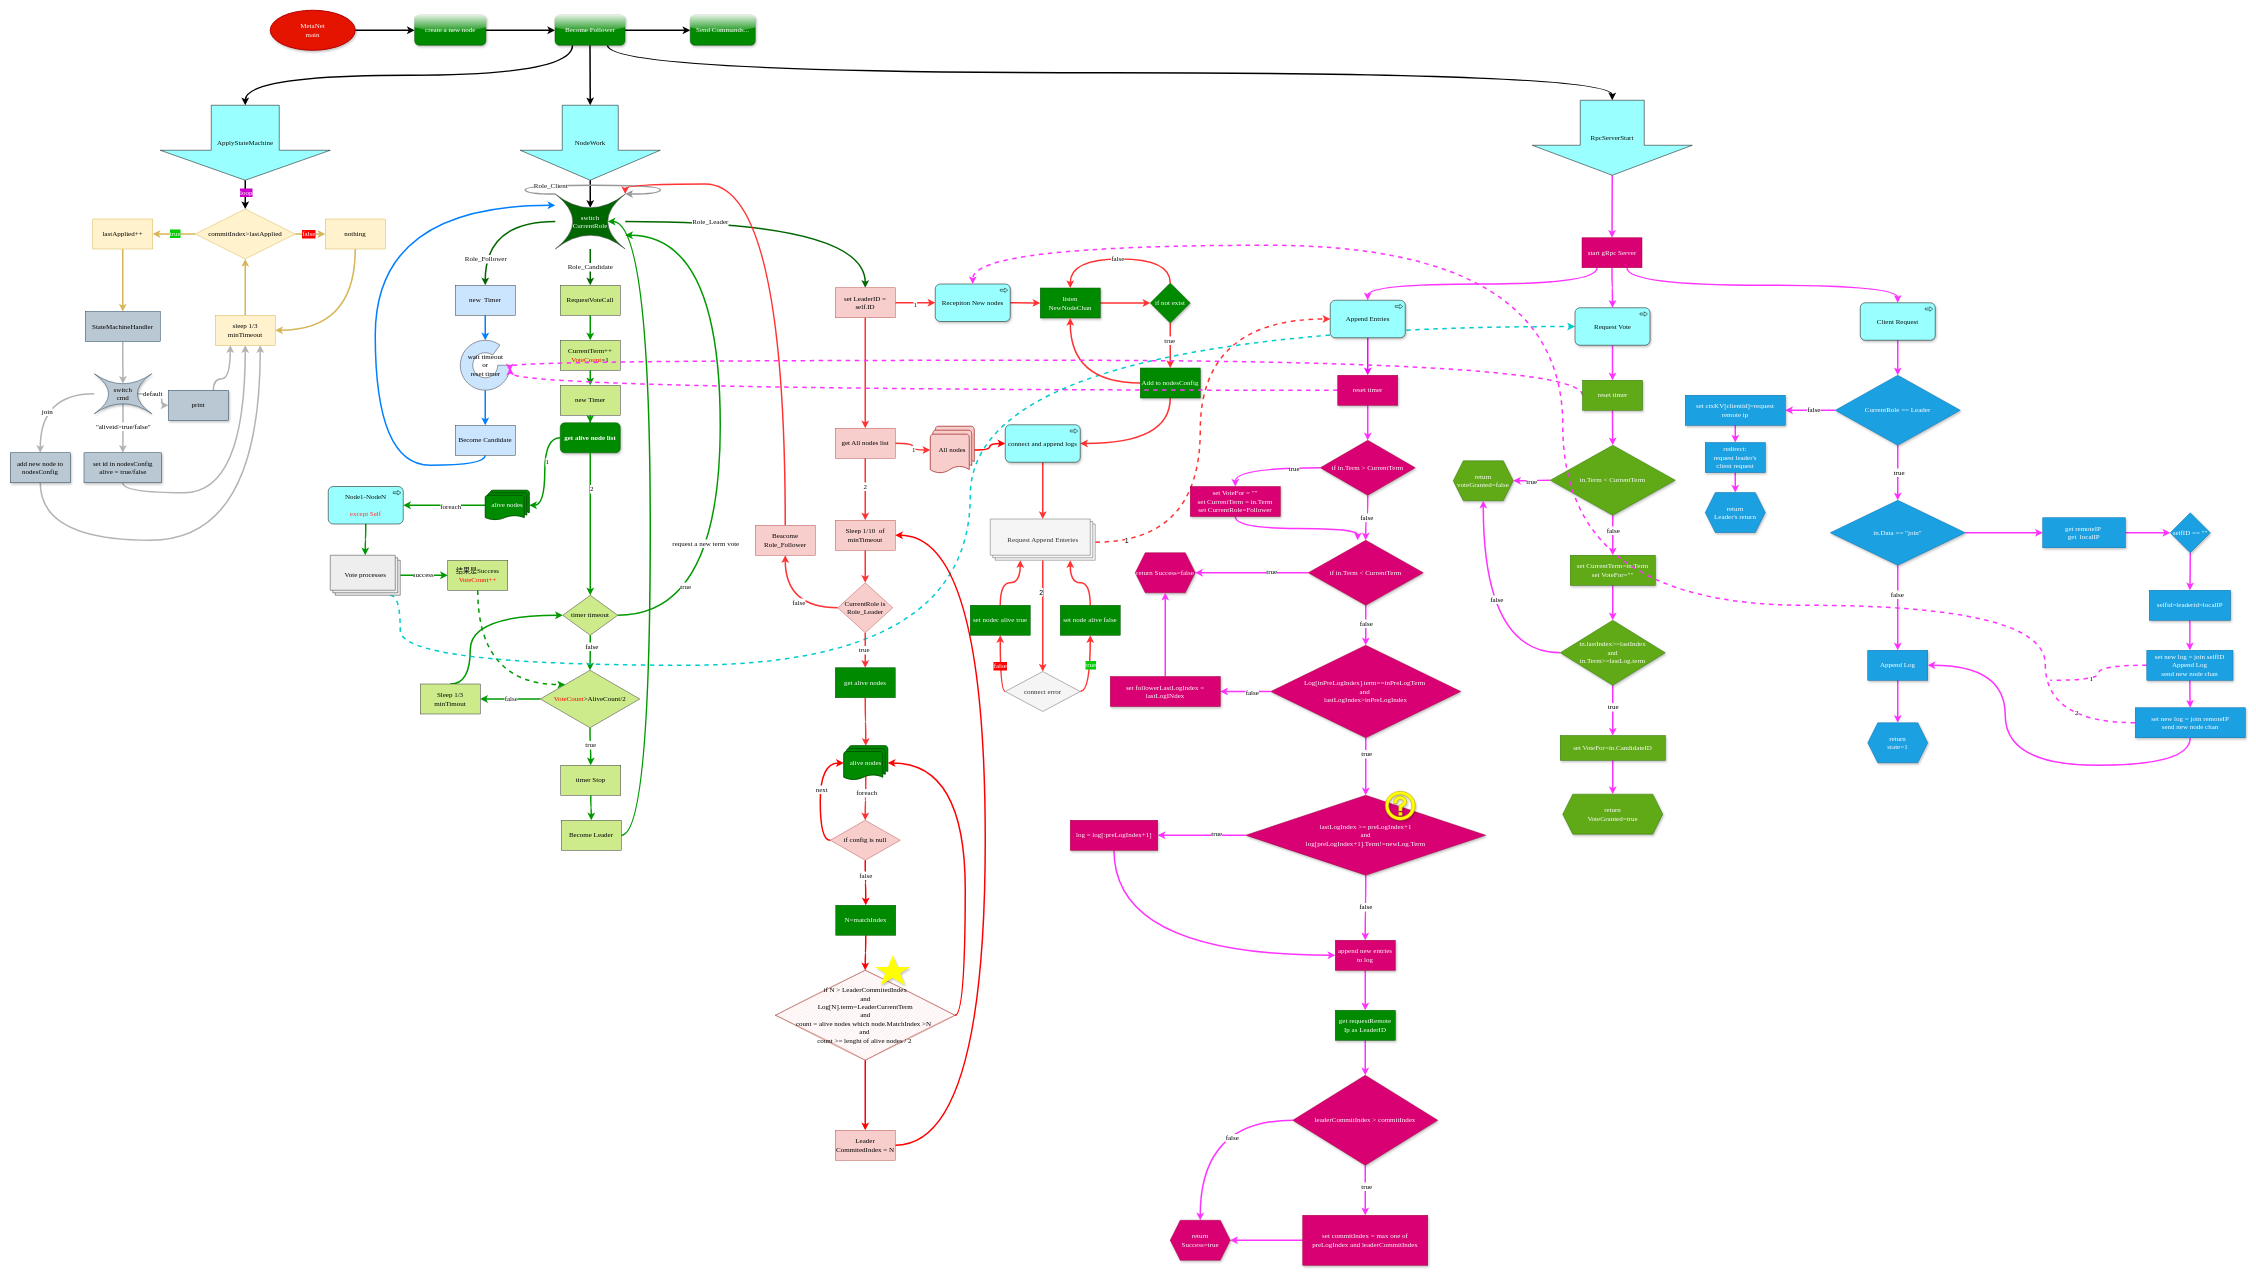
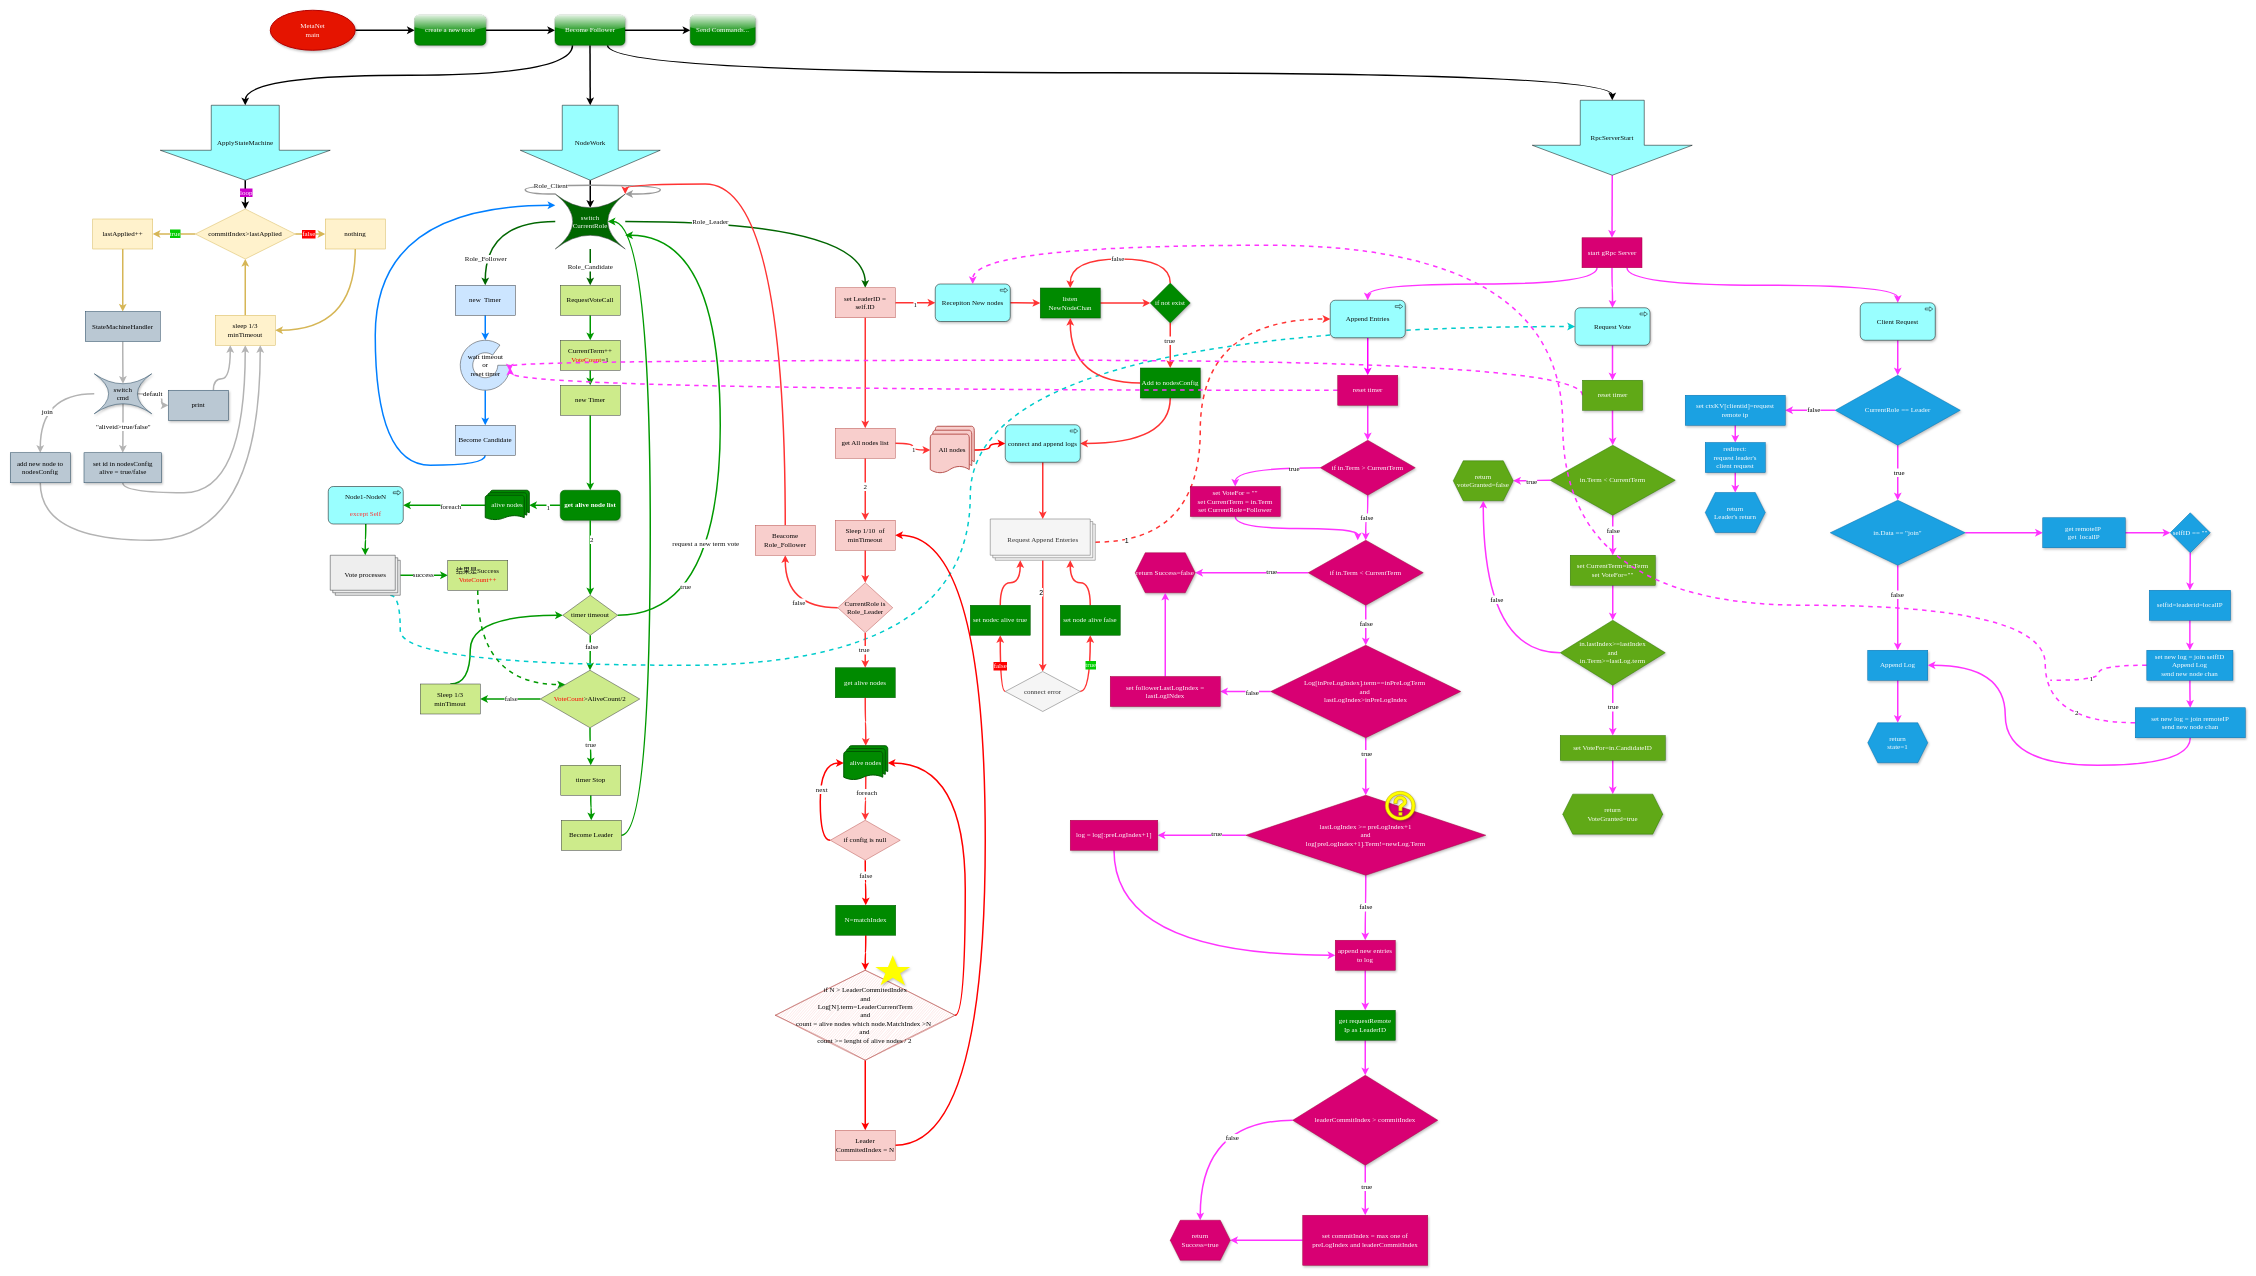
(590, 438) -> (590, 505)
